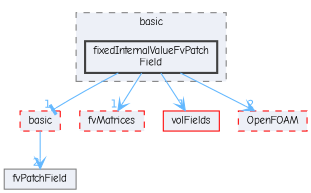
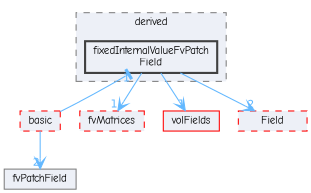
(151, 23) -> (151, 23)
(87, 90) -> (93, 94)
(273, 121) -> (273, 121)
